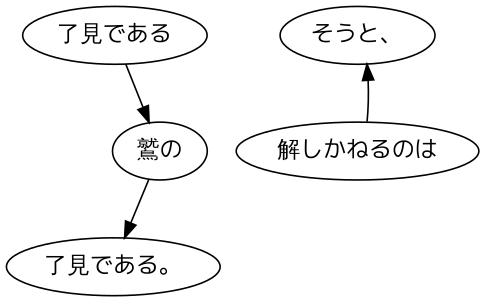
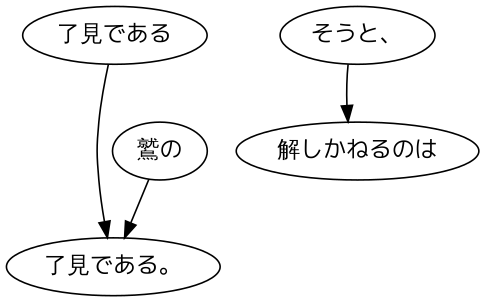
(134, 86) -> (97, 143)
(368, 101) -> (347, 85)
